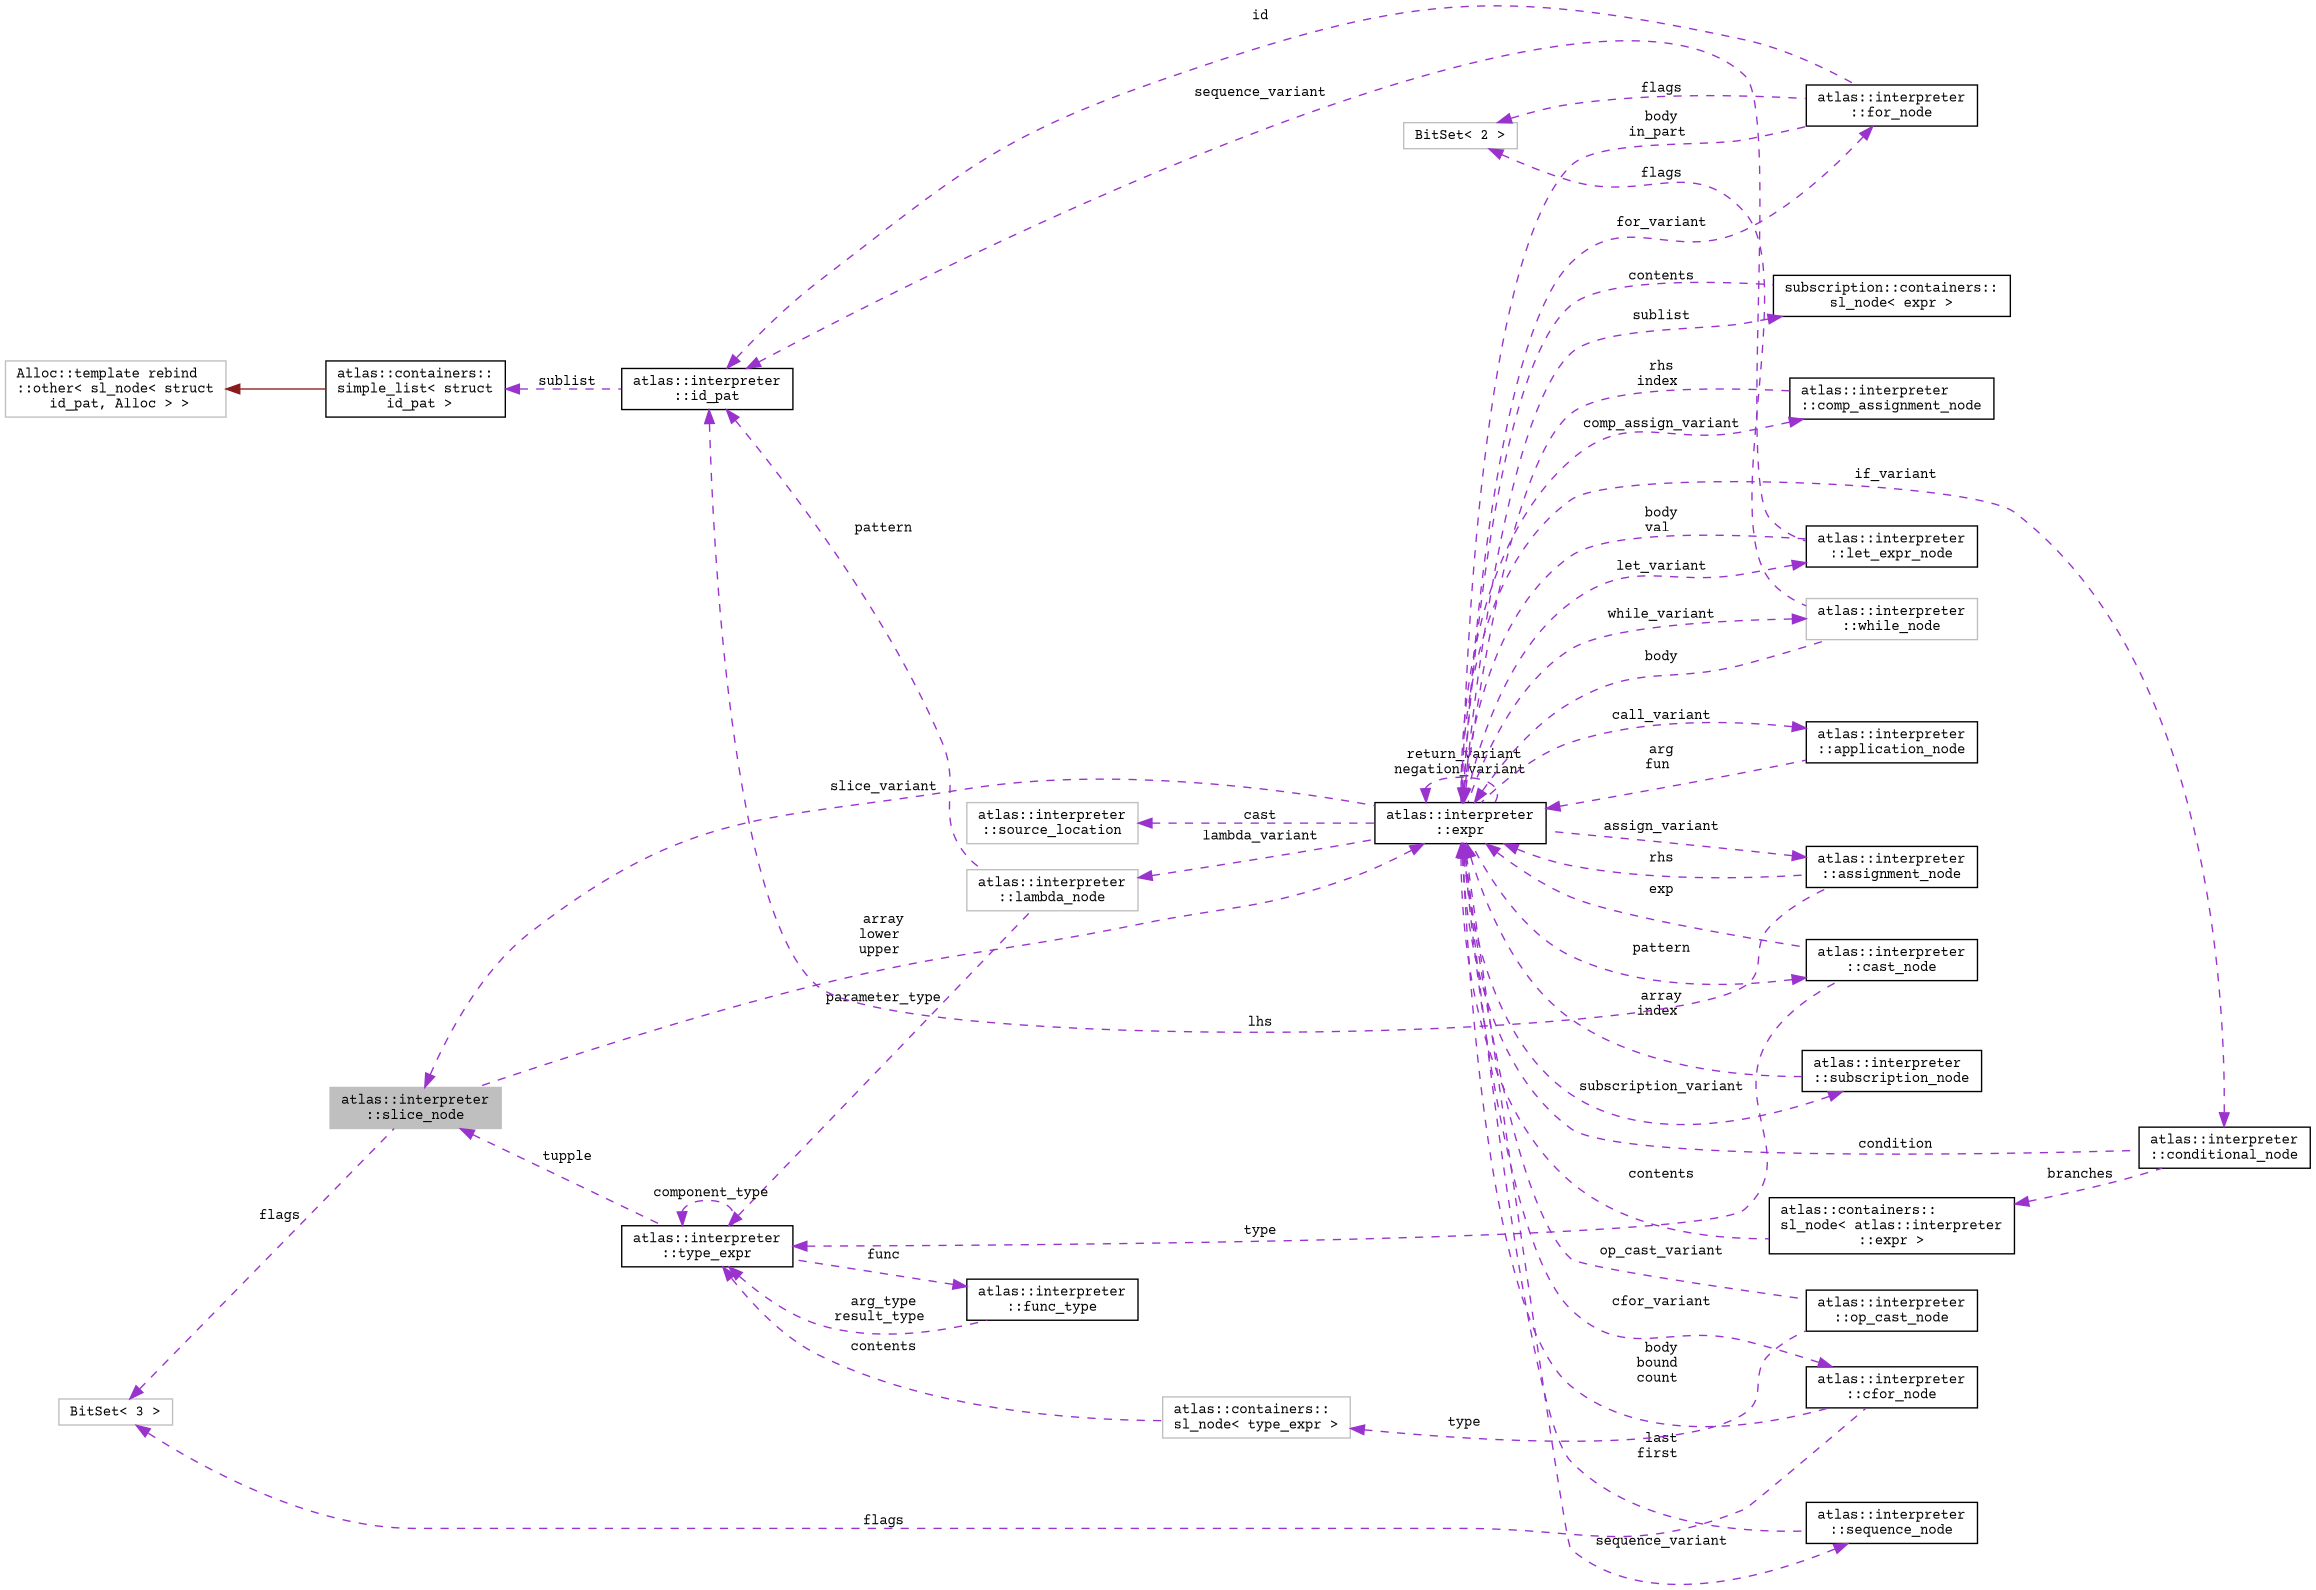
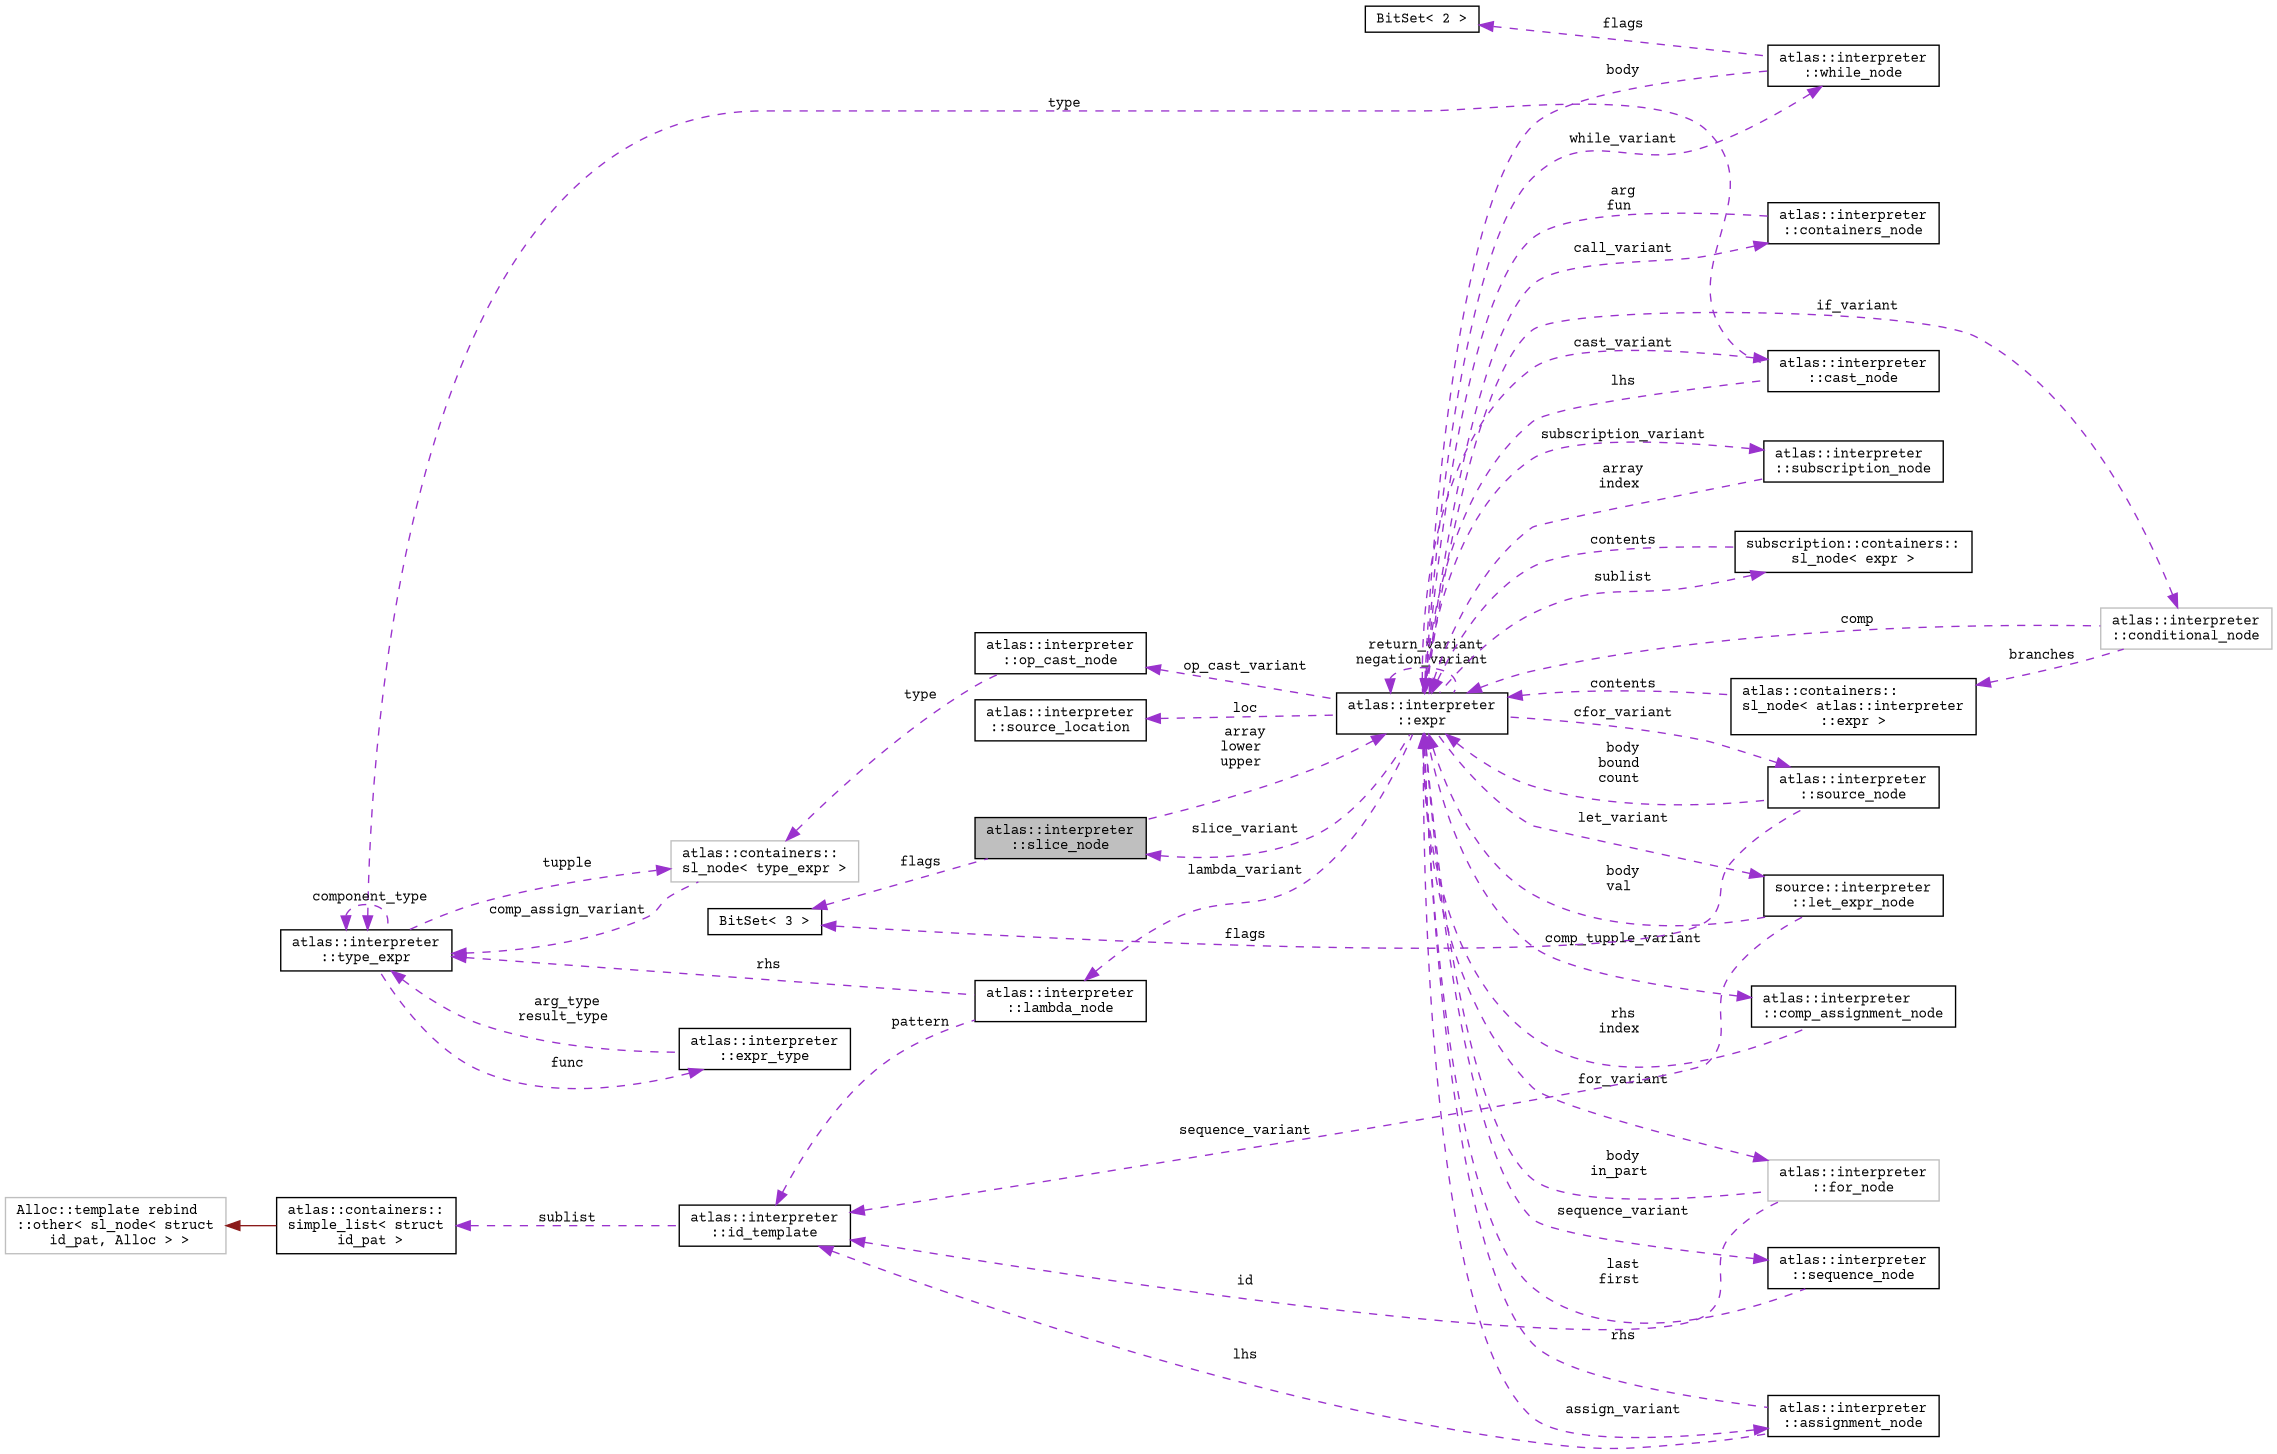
(1657, 97) -> none
(1892, 105) -> (1854, 1180)
(1461, 136) -> (1422, 19)
(707, 389) -> (765, 1226)
(1658, 424) -> (1619, 939)
(1892, 546) -> (1854, 896)
(1892, 619) -> (1854, 66)
(1892, 742) -> (1854, 223)
(1256, 816) -> (1241, 709)
(1052, 823) -> (1061, 720)
(1658, 889) -> (1619, 381)
(1052, 890) -> (1061, 1001)
(1658, 948) -> (1619, 343)
(880, 998) -> (765, 965)
(416, 1108) -> (1061, 838)
(1892, 1144) -> (1854, 620)
(2225, 1148) -> (2186, 629)
(568, 1180) -> (530, 890)
(1529, 1180) -> (1248, 685)
(1052, 1300) -> (765, 1049)
(880, 1347) -> (564, 910)
(1892, 1387) -> (1854, 787)
(116, 1412) -> (765, 922)
